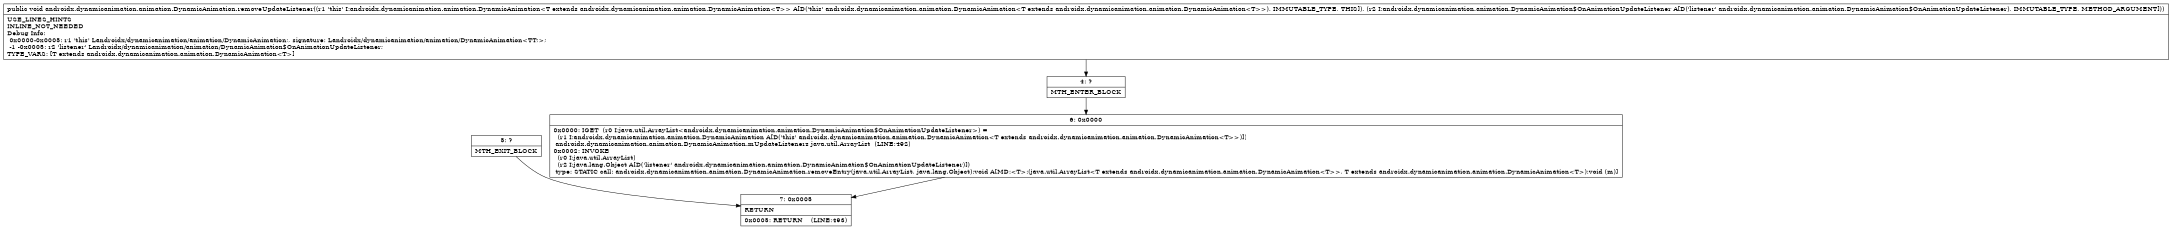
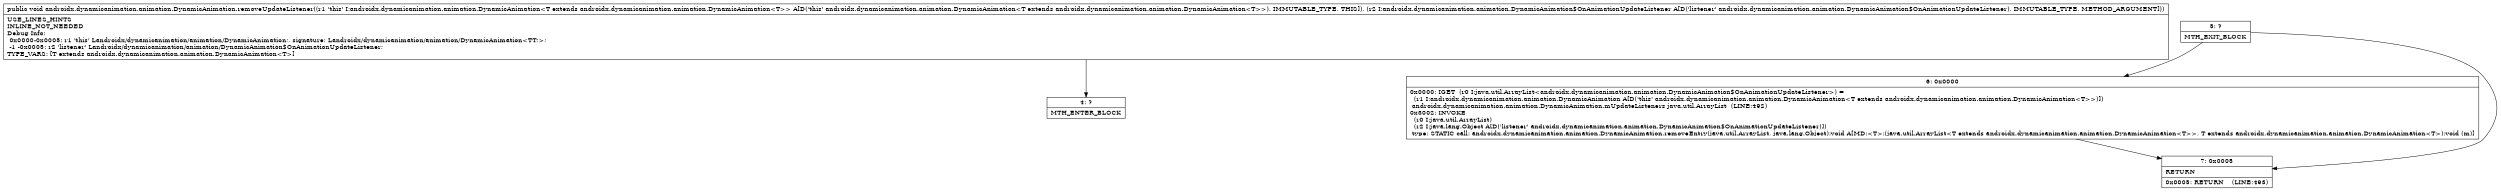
(1086, 104) -> (2167, 62)
(584, 151) -> (1440, 113)
